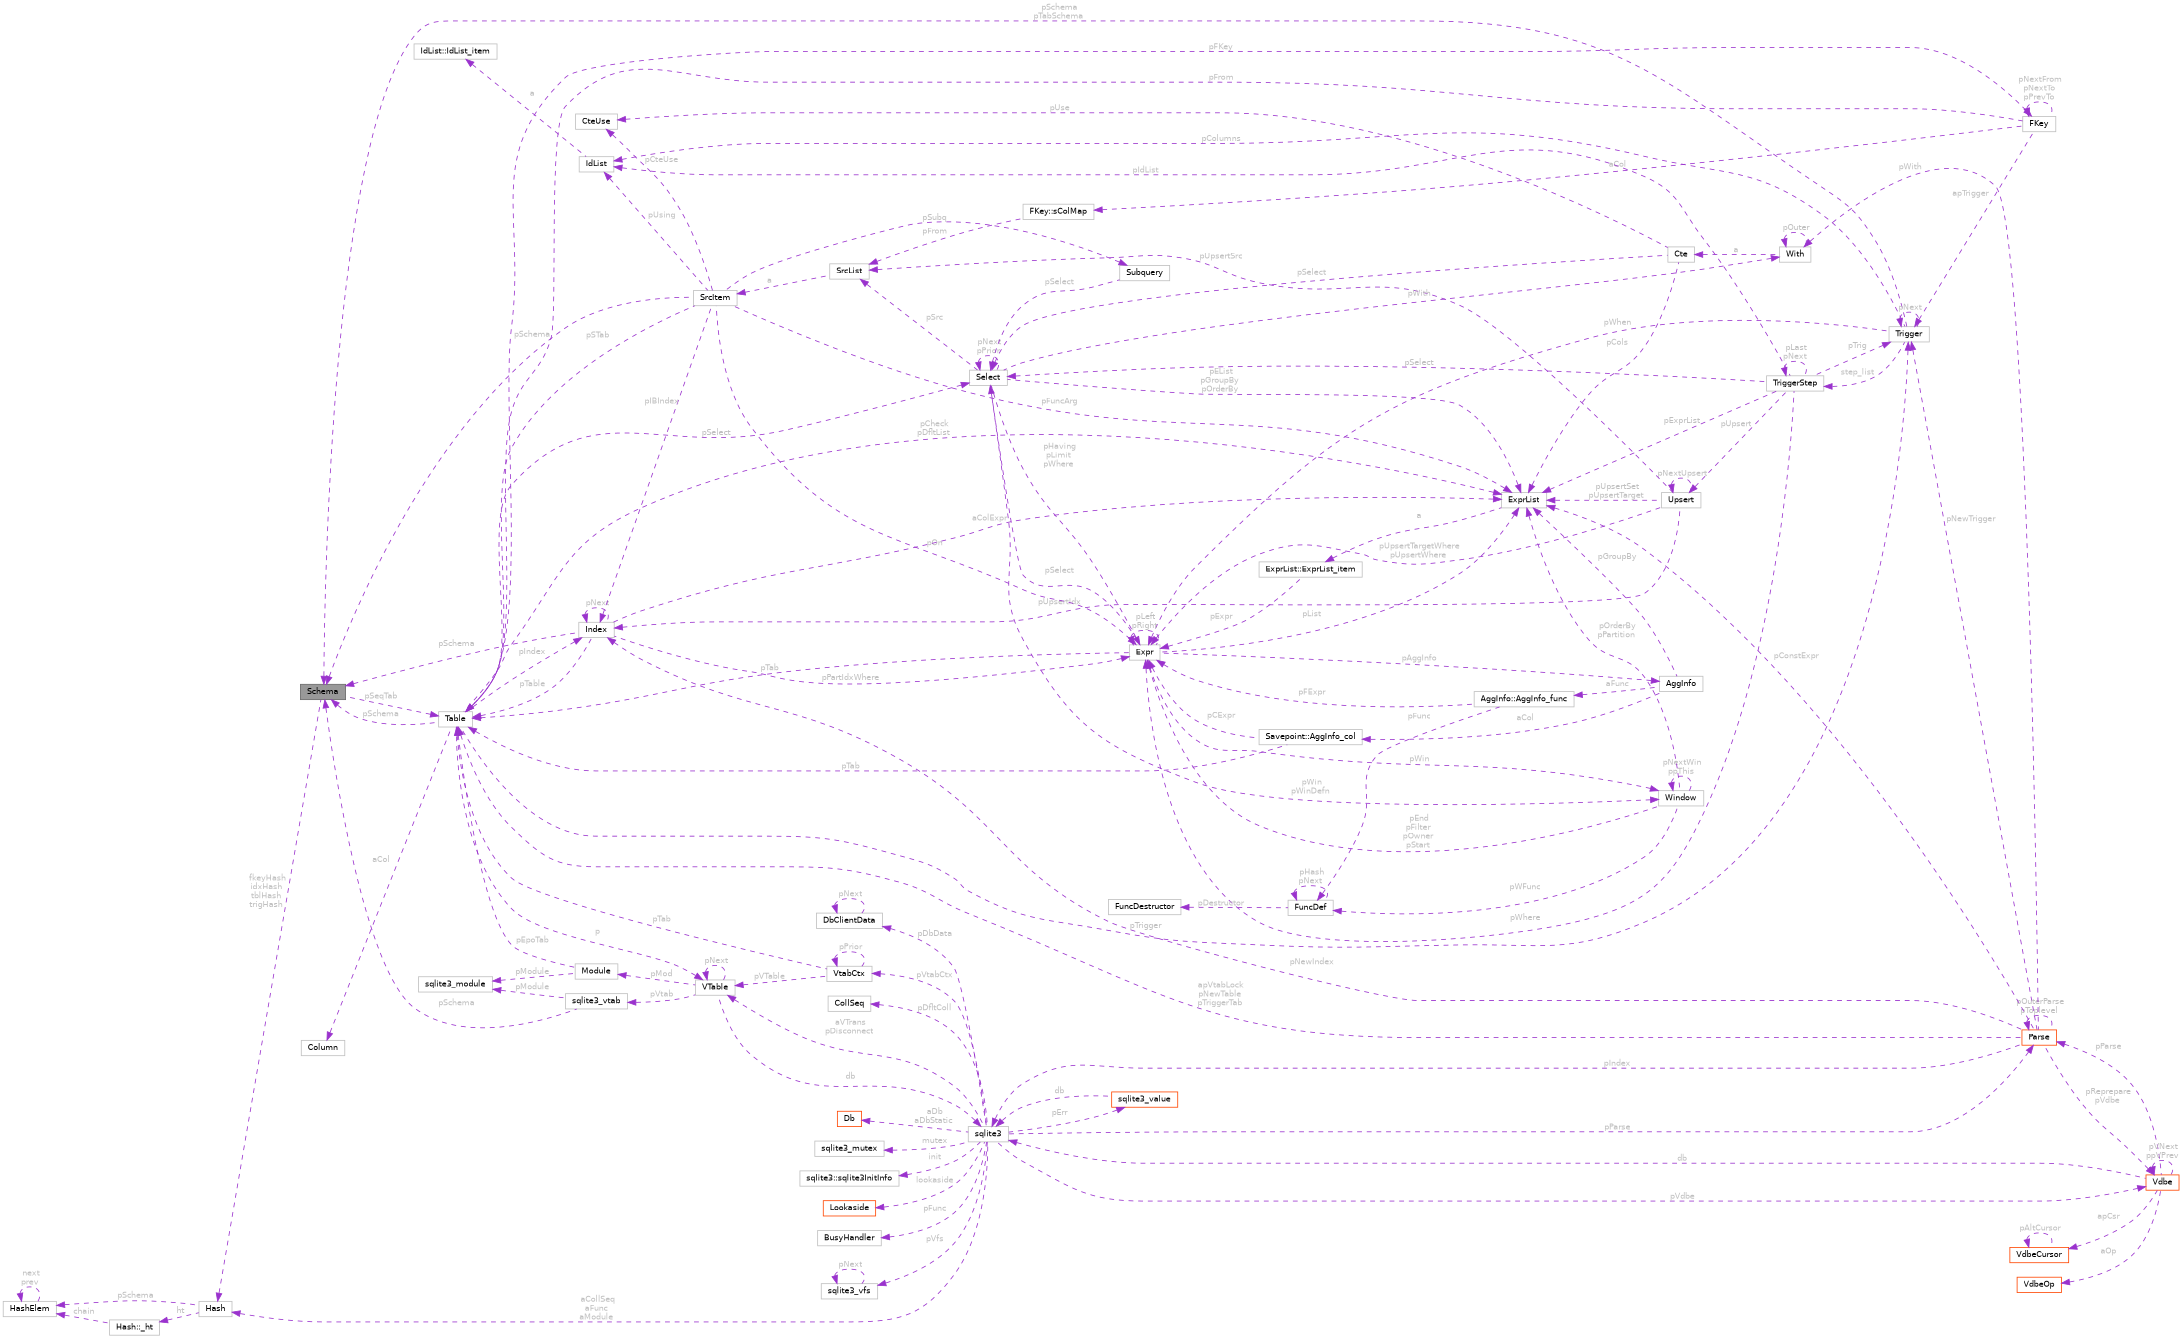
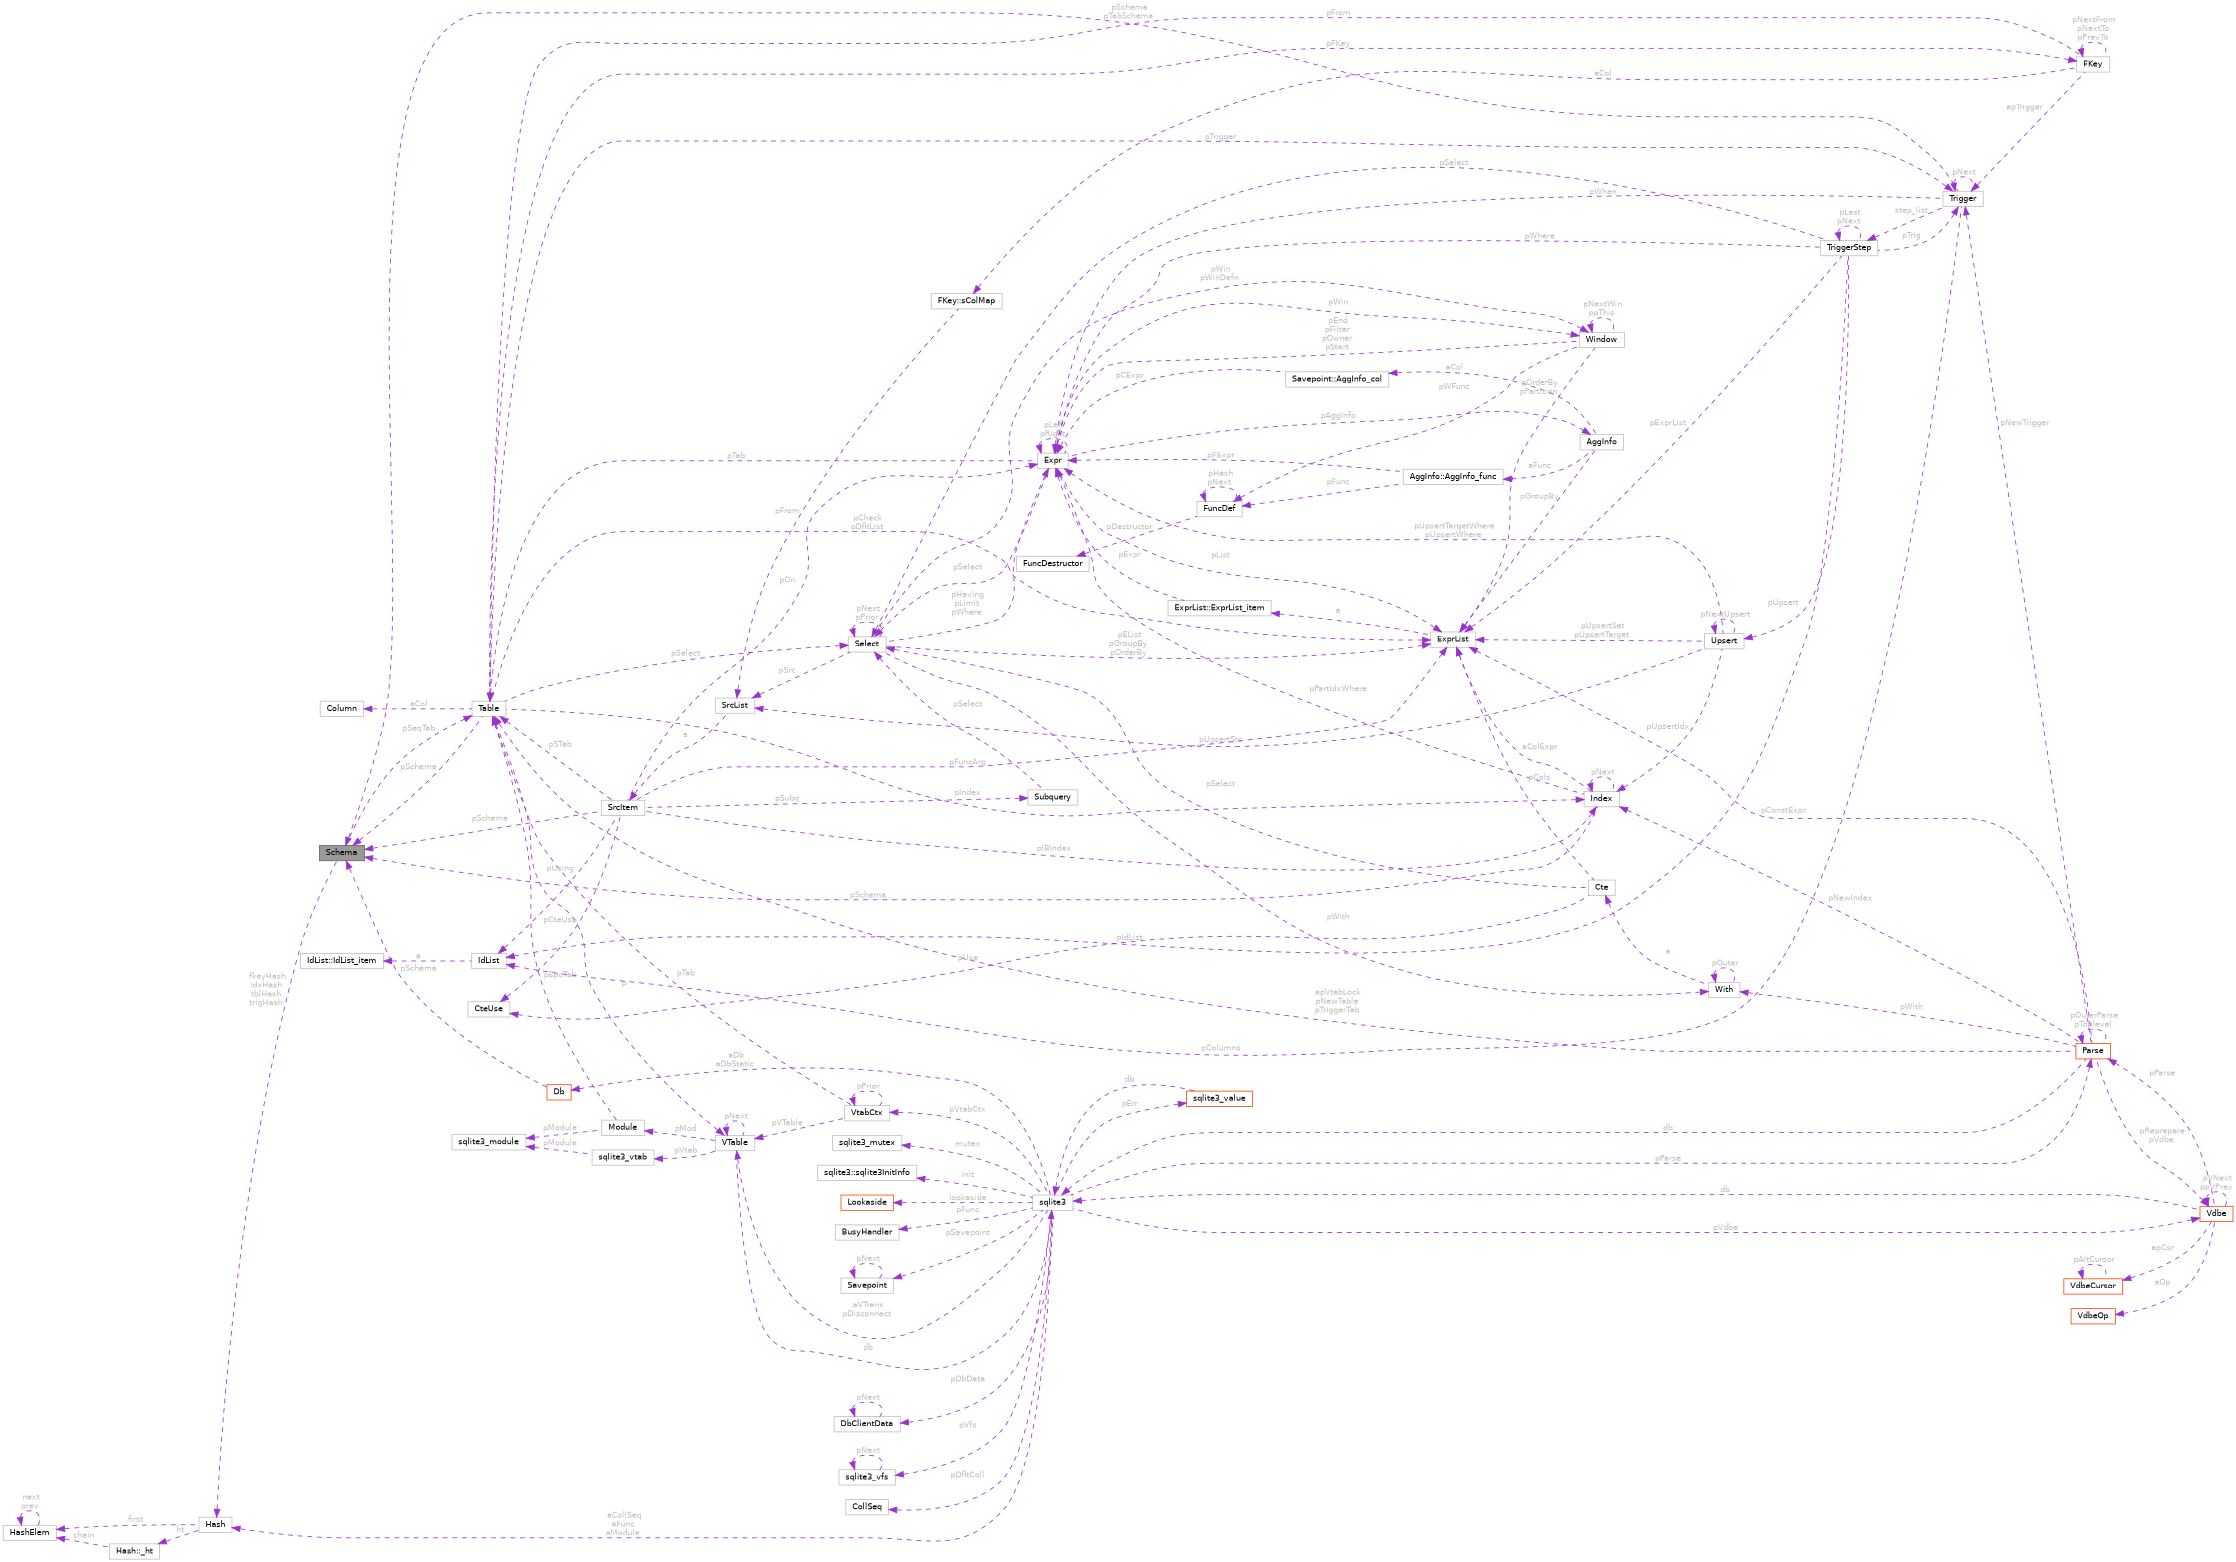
(547, 691) -> none
(879, 771) -> none
(377, 945) -> (422, 1001)
(1616, 1064) -> (1667, 1128)
none -> (867, 1286)
(135, 1296) -> (135, 1520)
